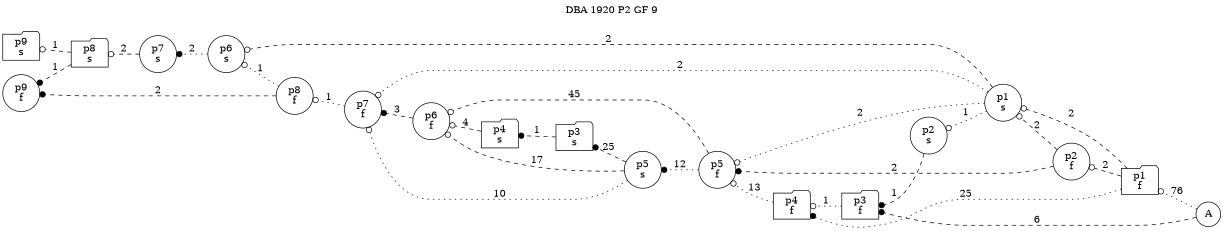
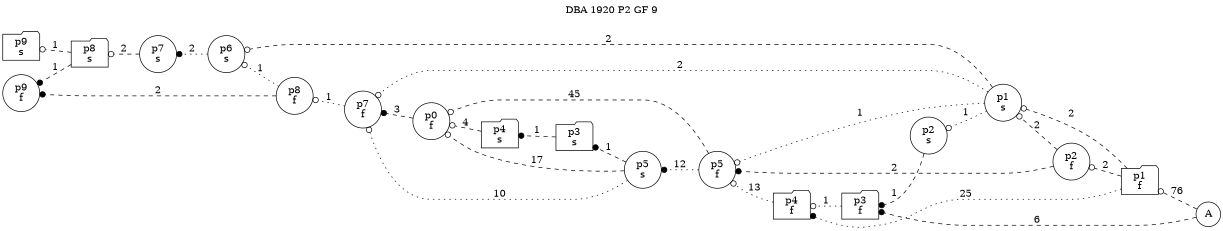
(860, 113) -> (860, 113)
(431, 121) -> (431, 121)
(609, 148) -> (609, 148)
(1180, 201) -> (1180, 201)
